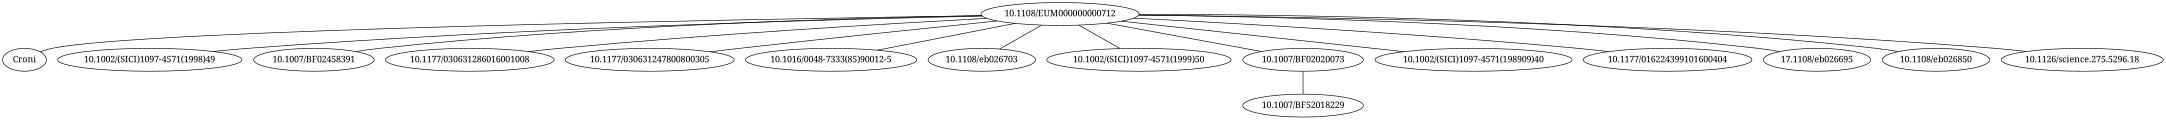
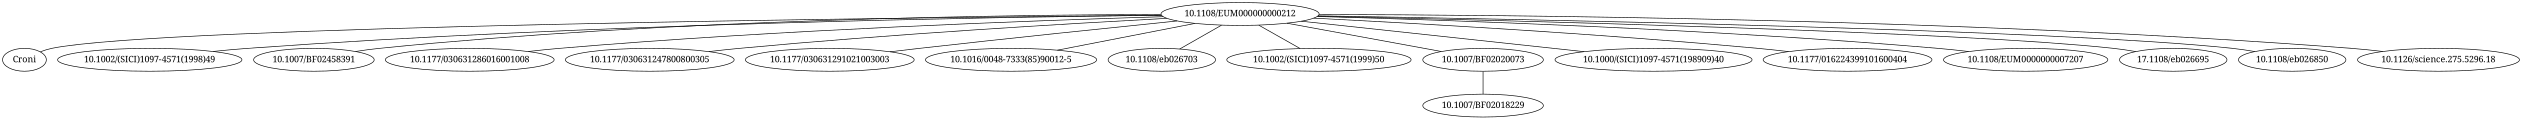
(1060, 14) -> (1240, 14)
none -> (830, 60)
(1473, 60) -> (1654, 60)
none -> (2026, 60)
(1303, 106) -> (1483, 106)
